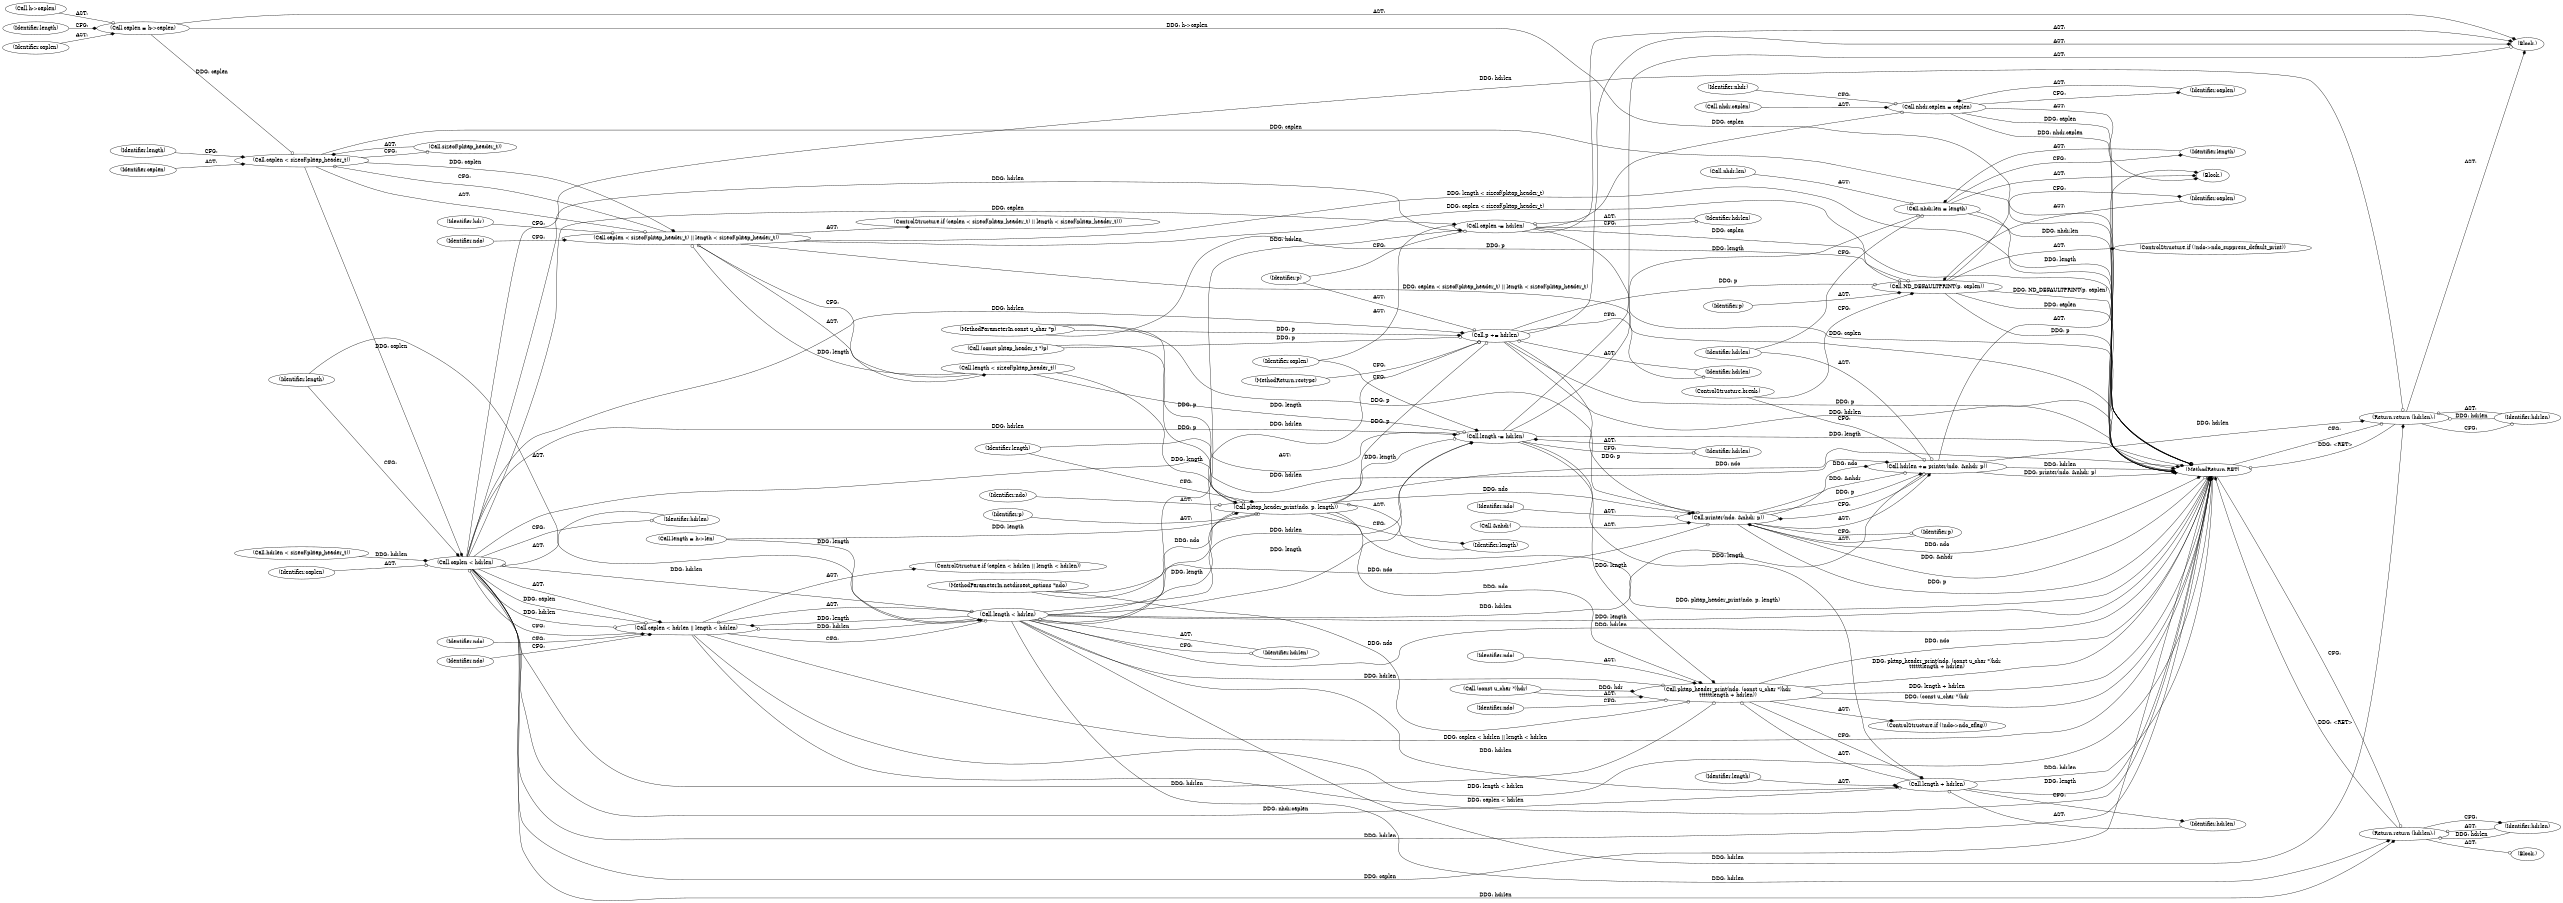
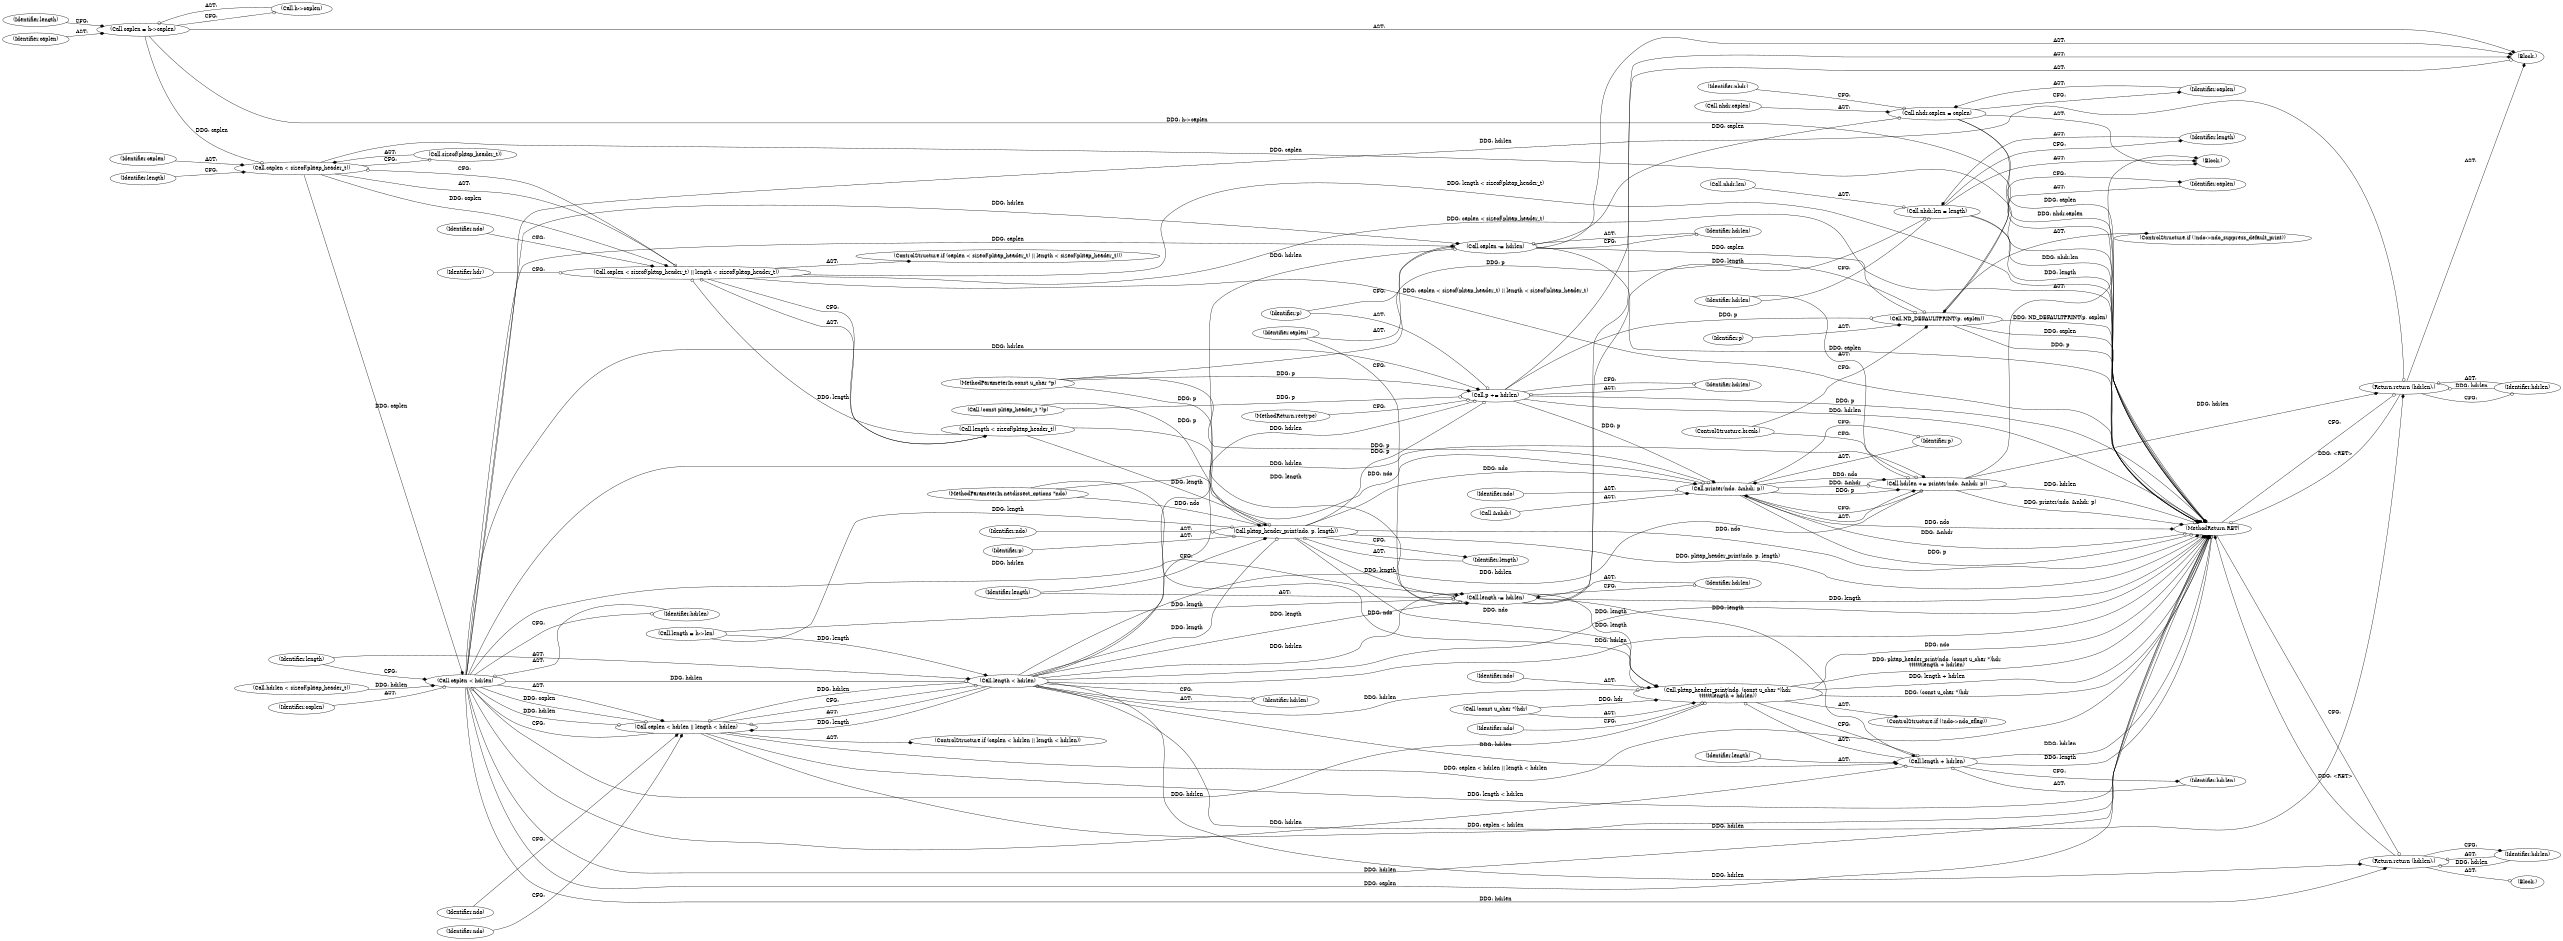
none -> (225, 19)
none -> (1088, 613)
(1286, 809) -> (1286, 823)
